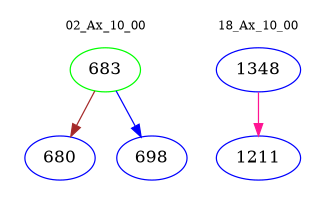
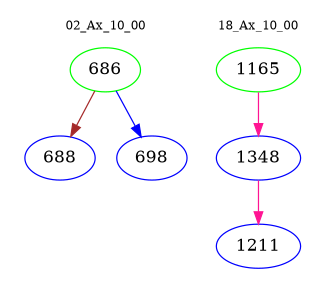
(105, 70) -> (105, 70)
none -> (258, 70)
(60, 158) -> (60, 158)
